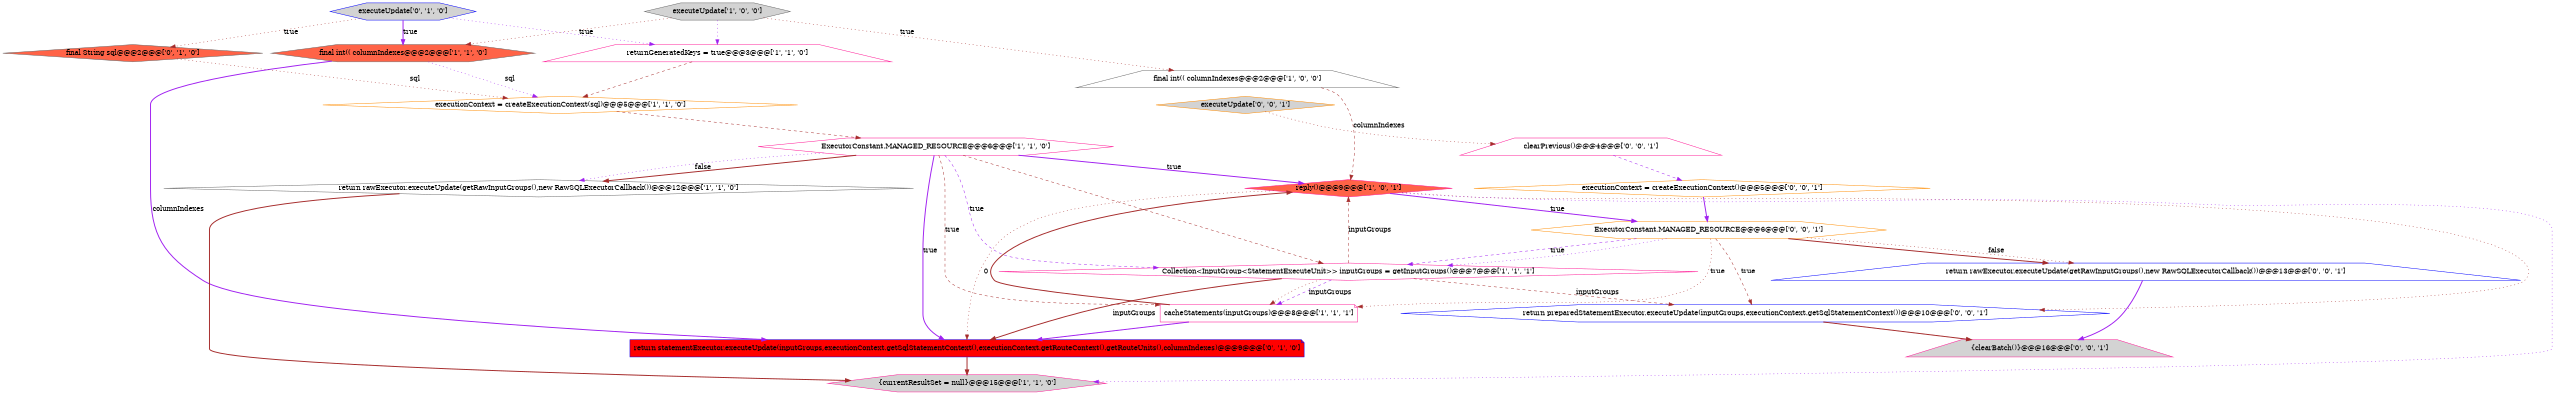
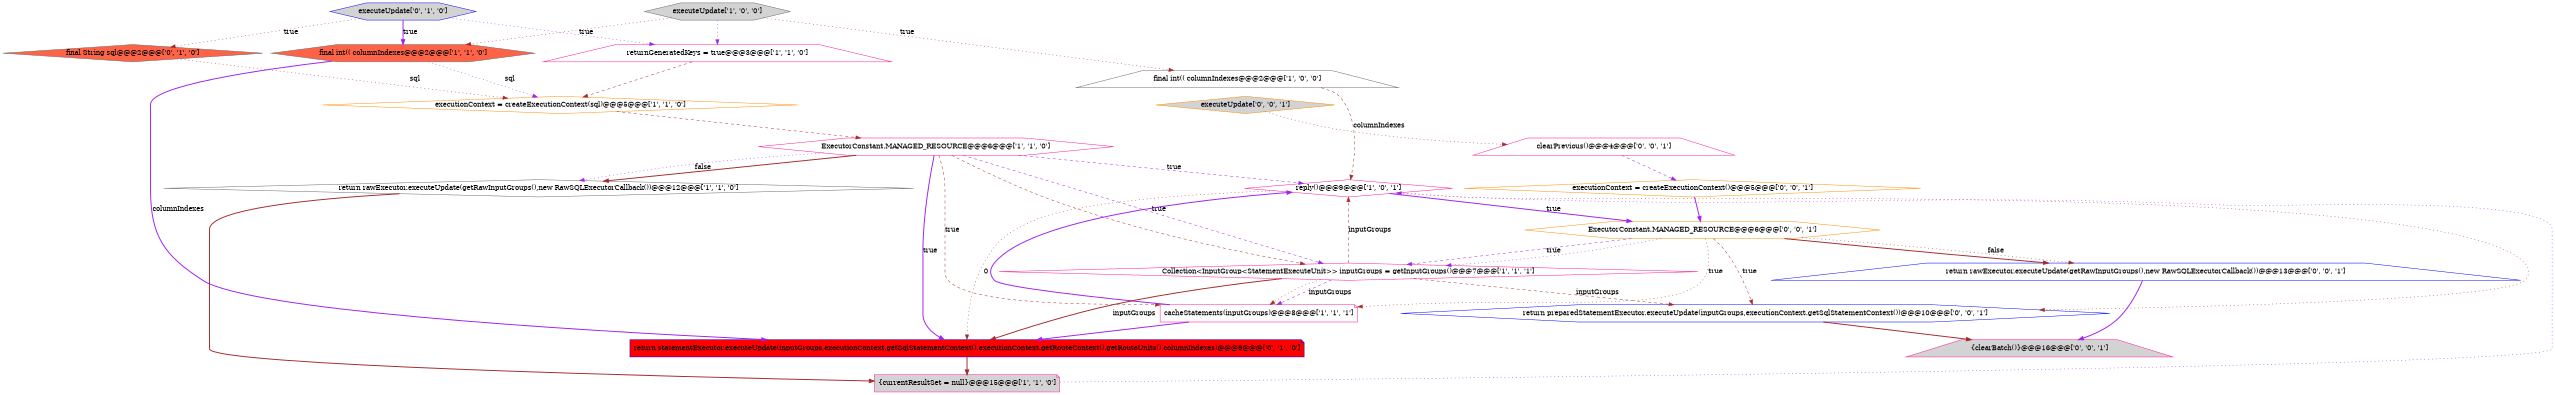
(1159, 169) -> (1159, 169)
(1348, 188) -> (1348, 188)
(1040, 235) -> (1040, 235)
(2465, 357) -> (2444, 358)
(967, 383) -> (967, 383)
